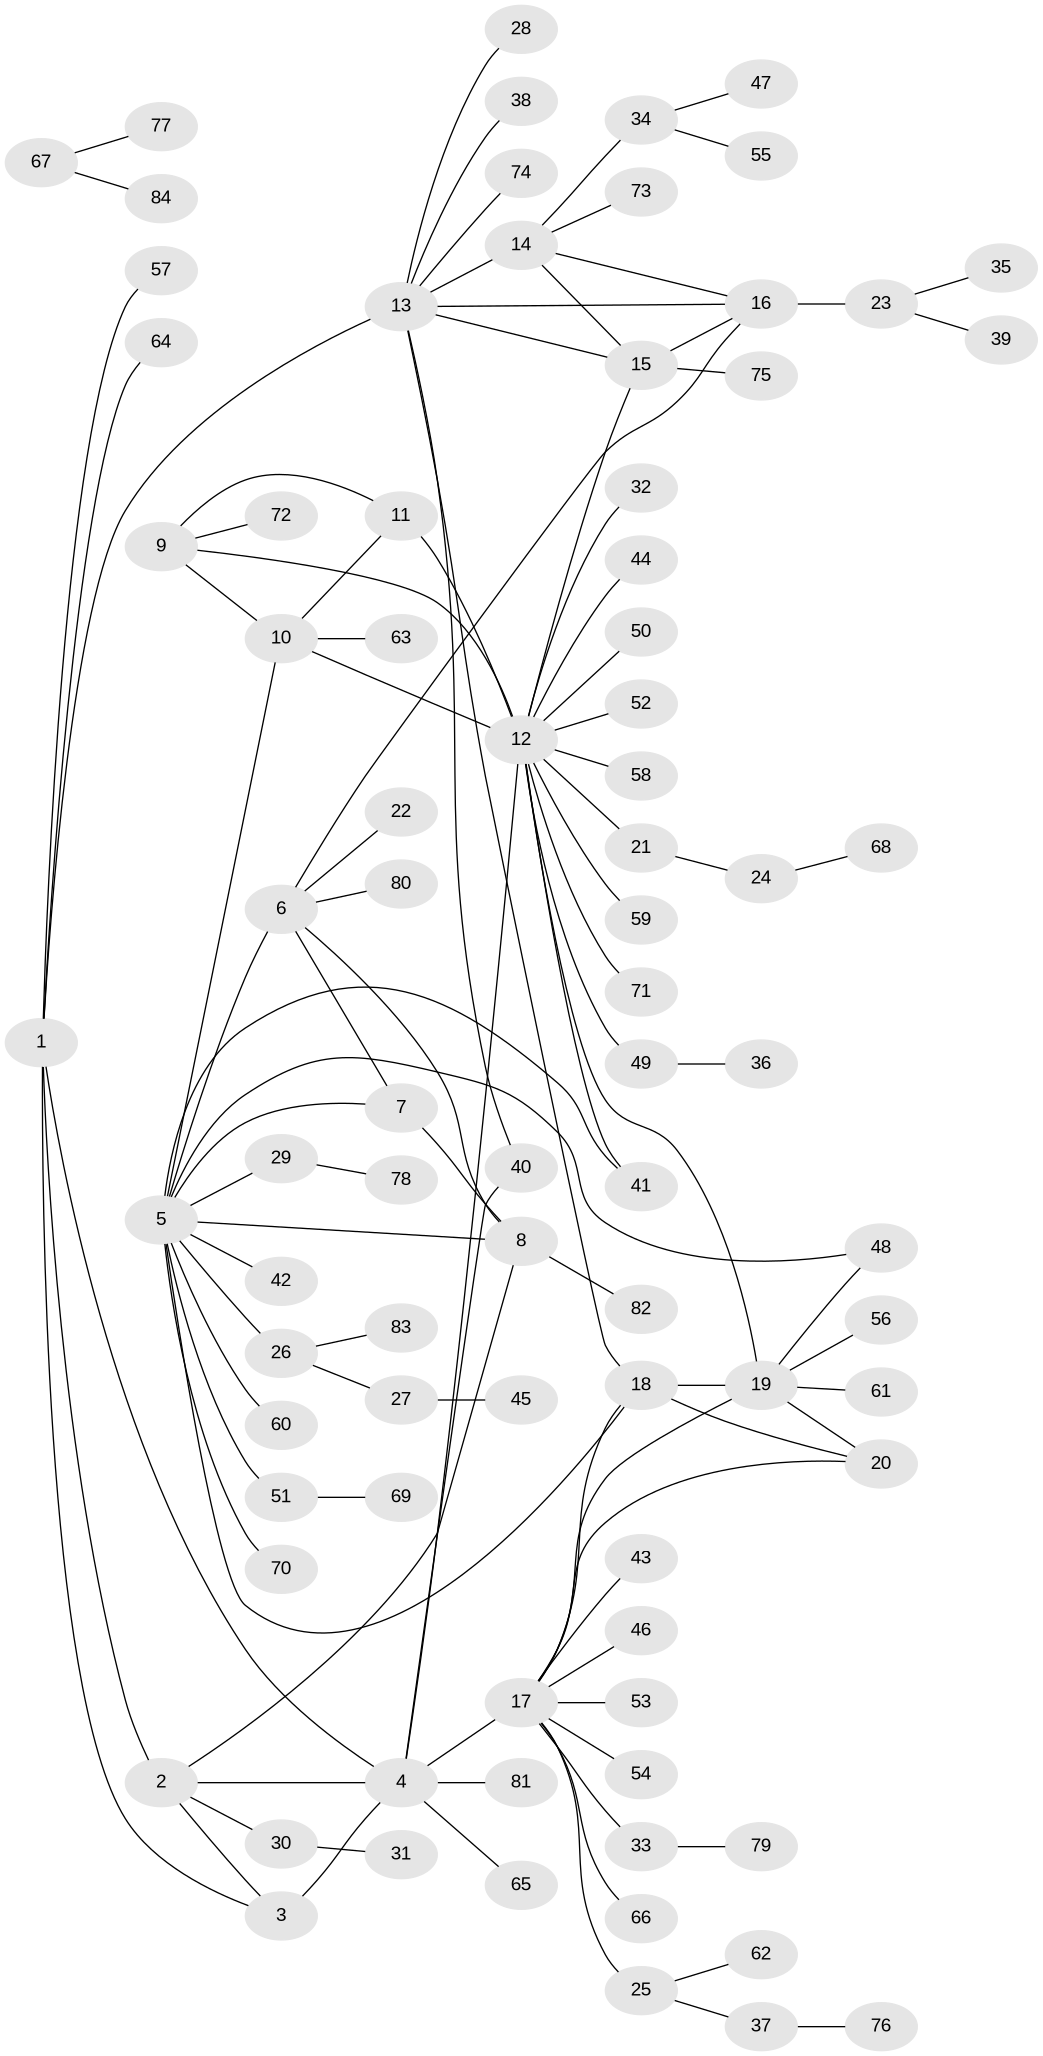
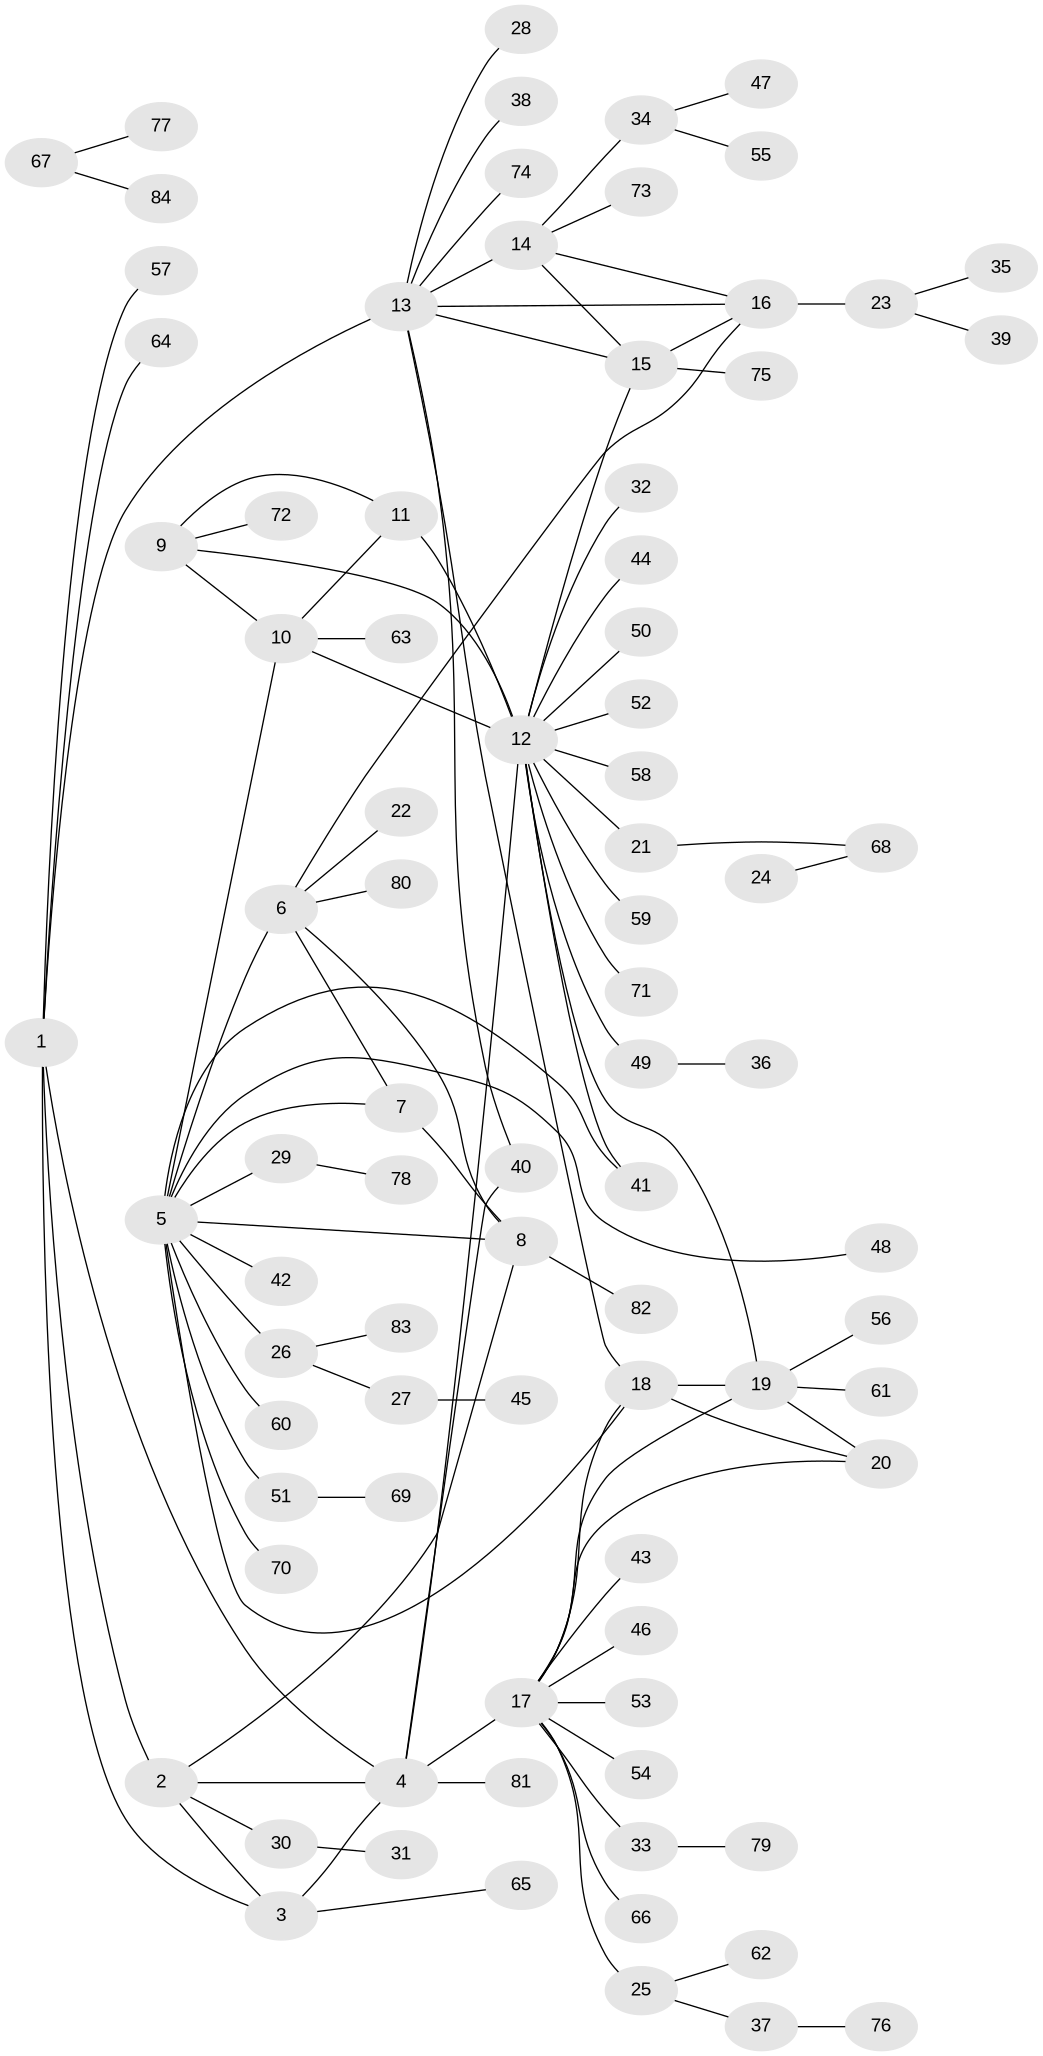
(701, 863) -> (761, 842)
(819, 1315) -> none
(461, 1834) -> (401, 1901)
